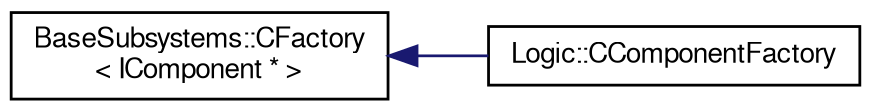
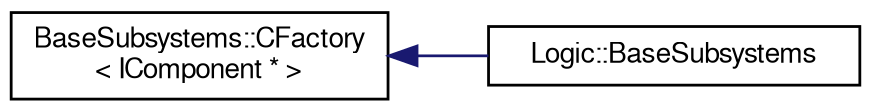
(674, 56) -> (674, 56)
